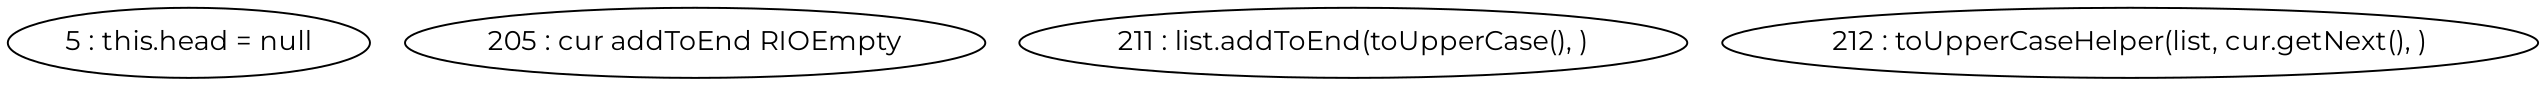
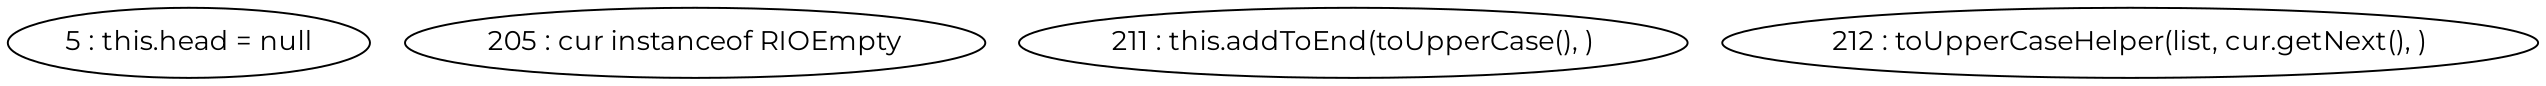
(695, 43) -> (695, 43)
(1353, 43) -> (1353, 43)
